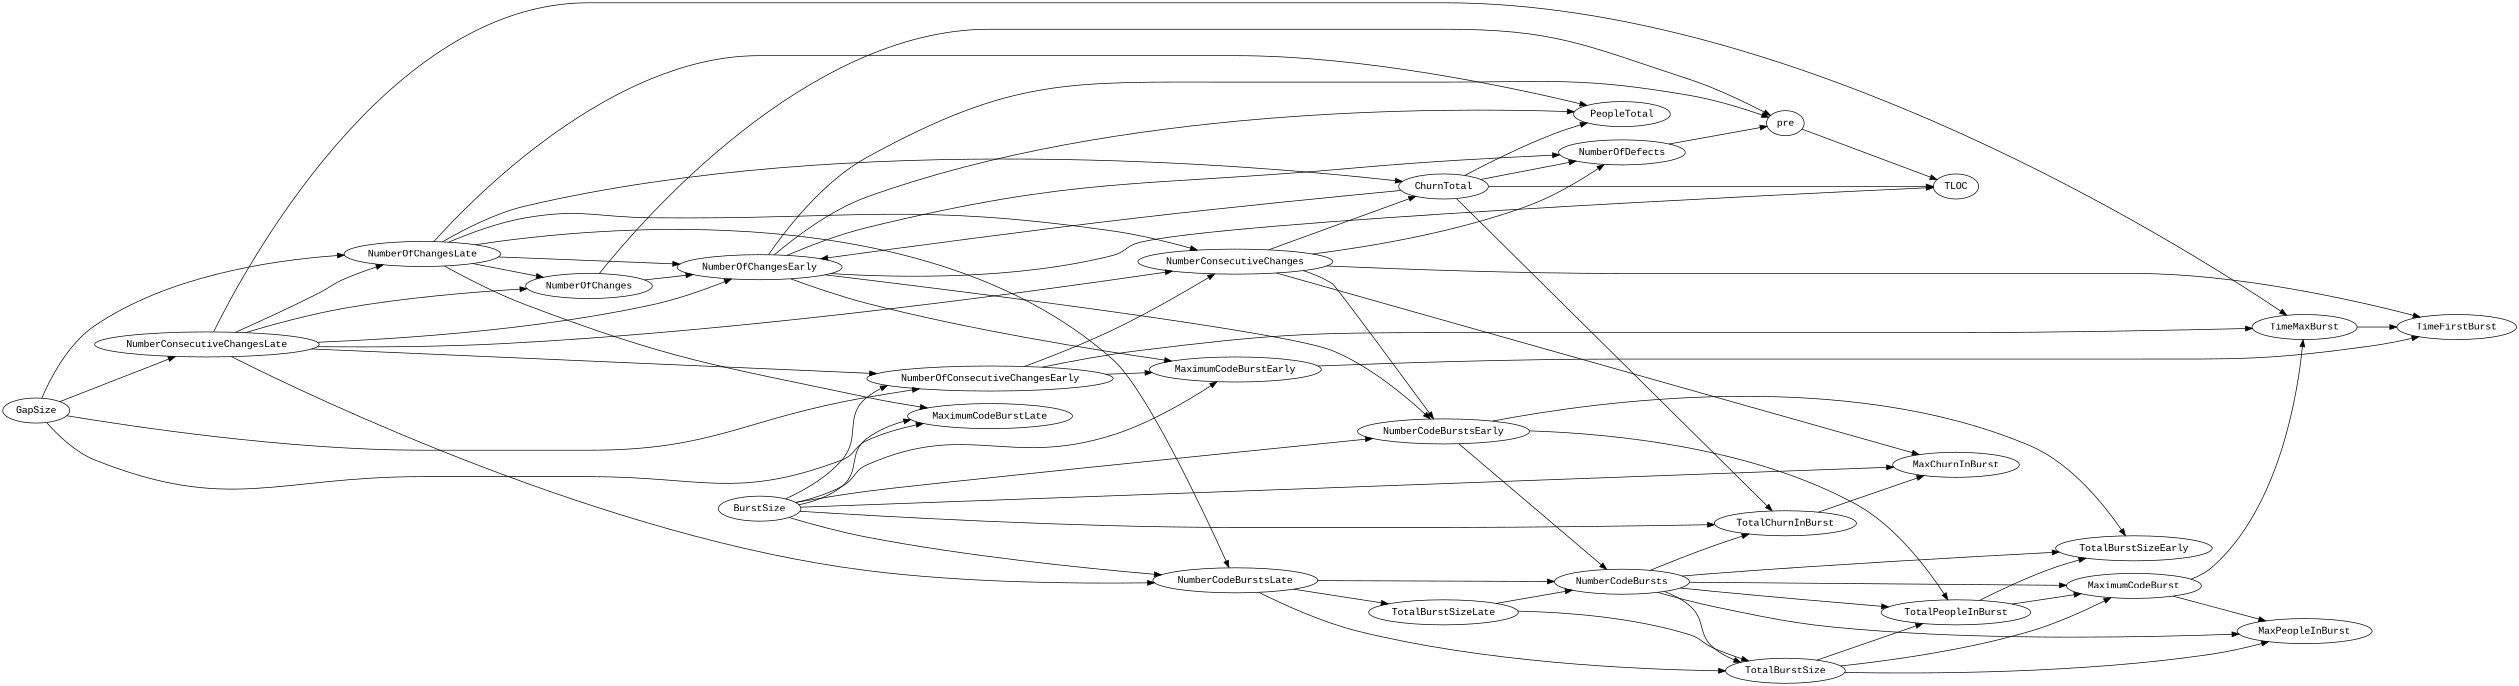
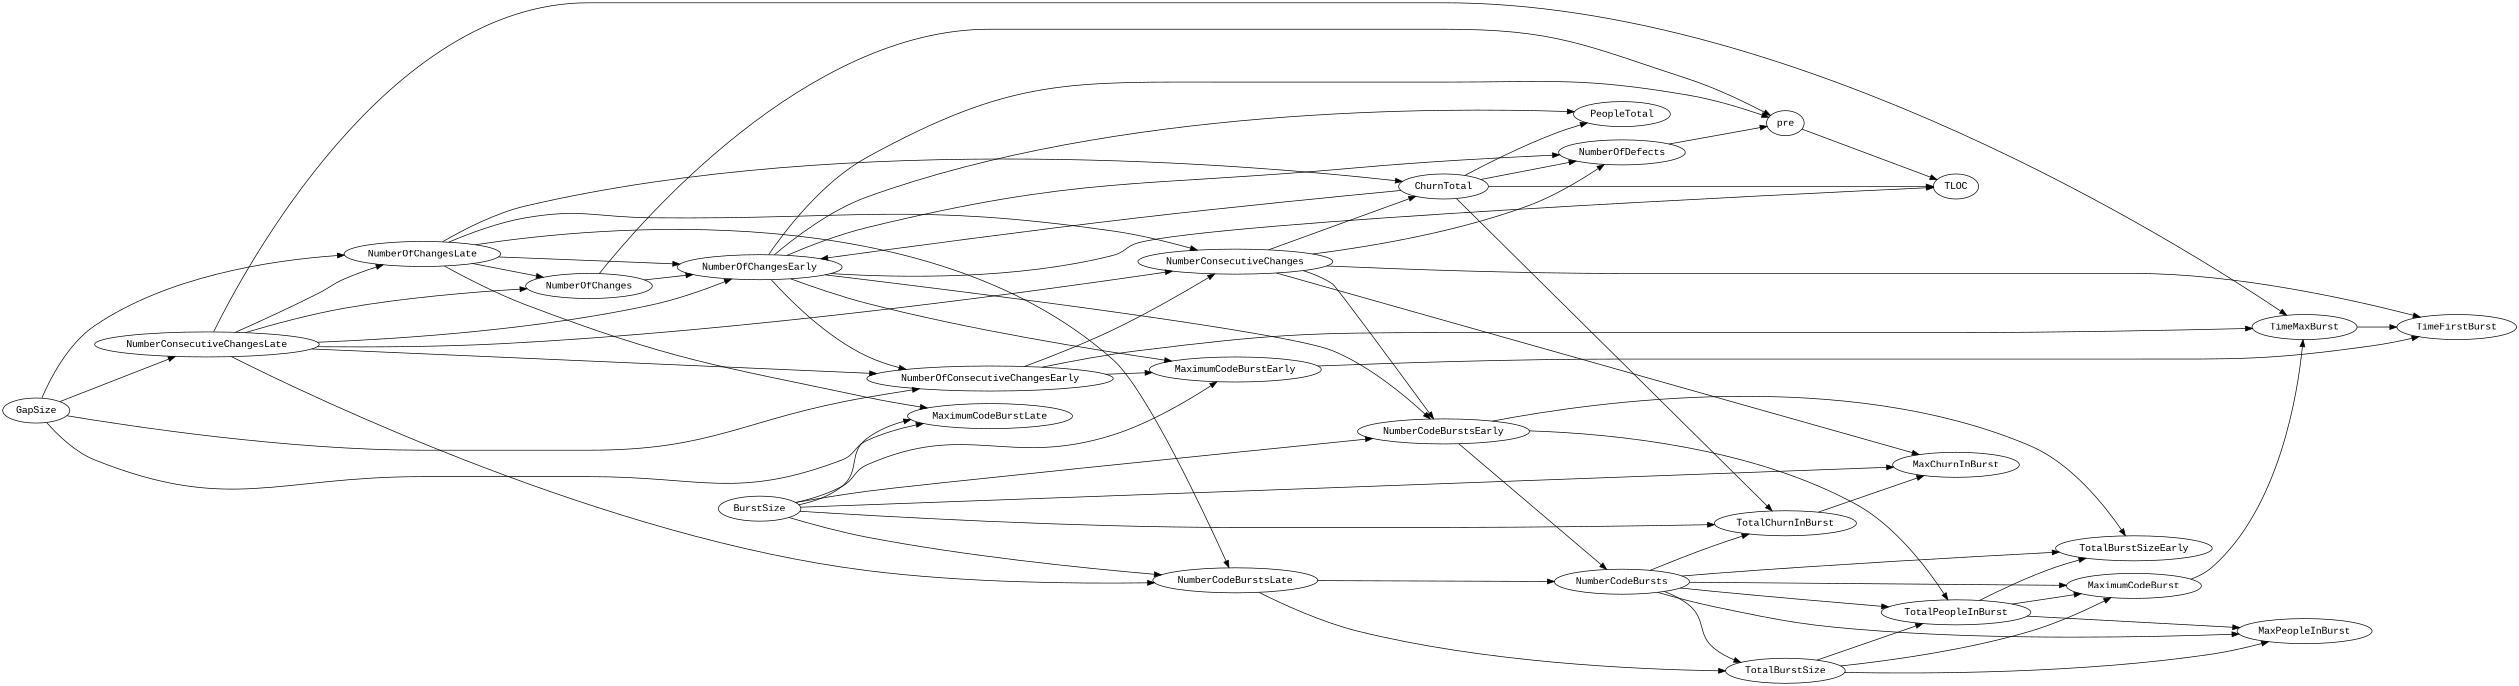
(979, 56) -> none
(848, 450) -> (829, 333)
(2216, 608) -> (2130, 622)
(1444, 612) -> none
